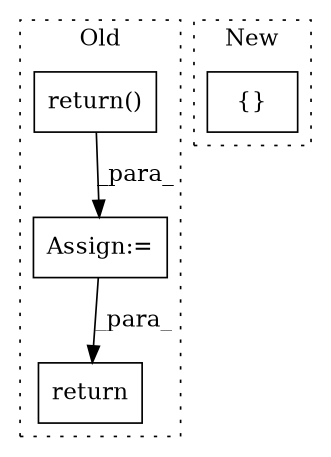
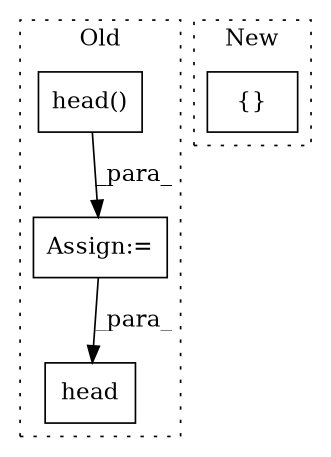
(95, 102) -> (90, 102)
(90, 393) -> (90, 393)
